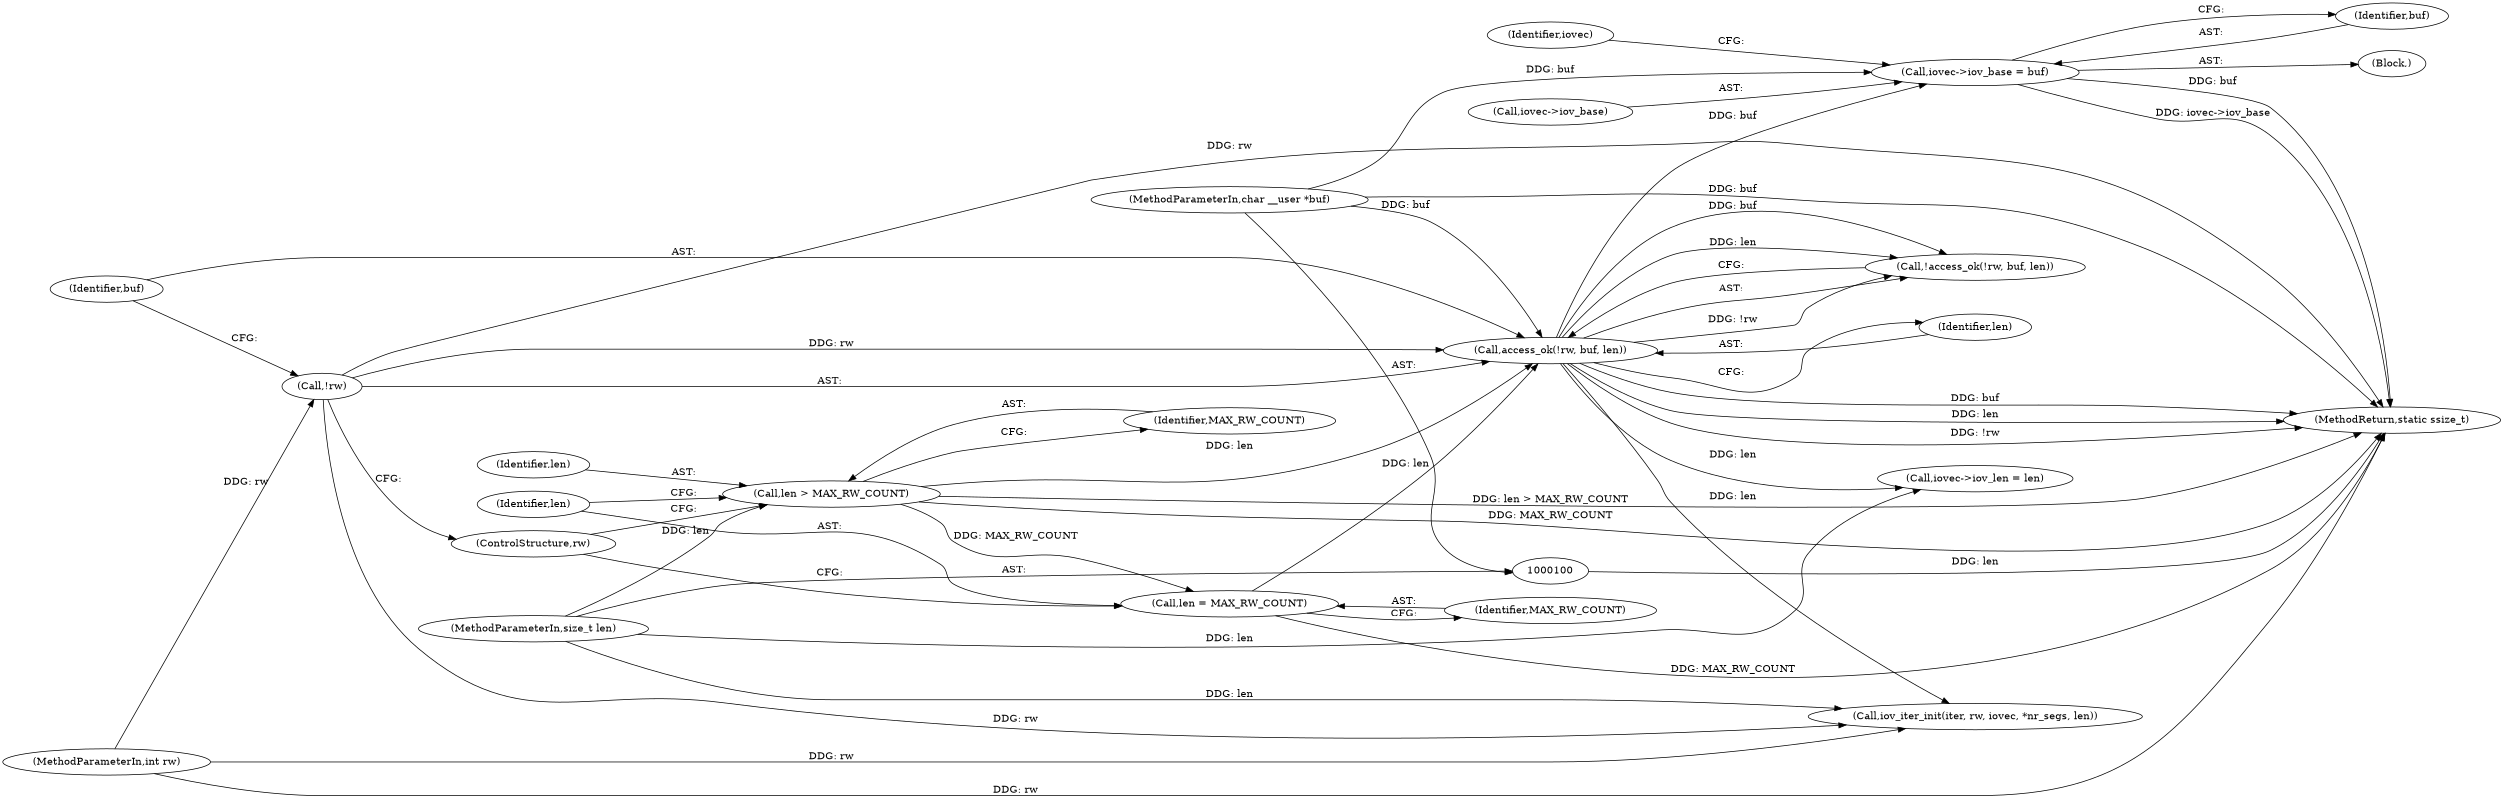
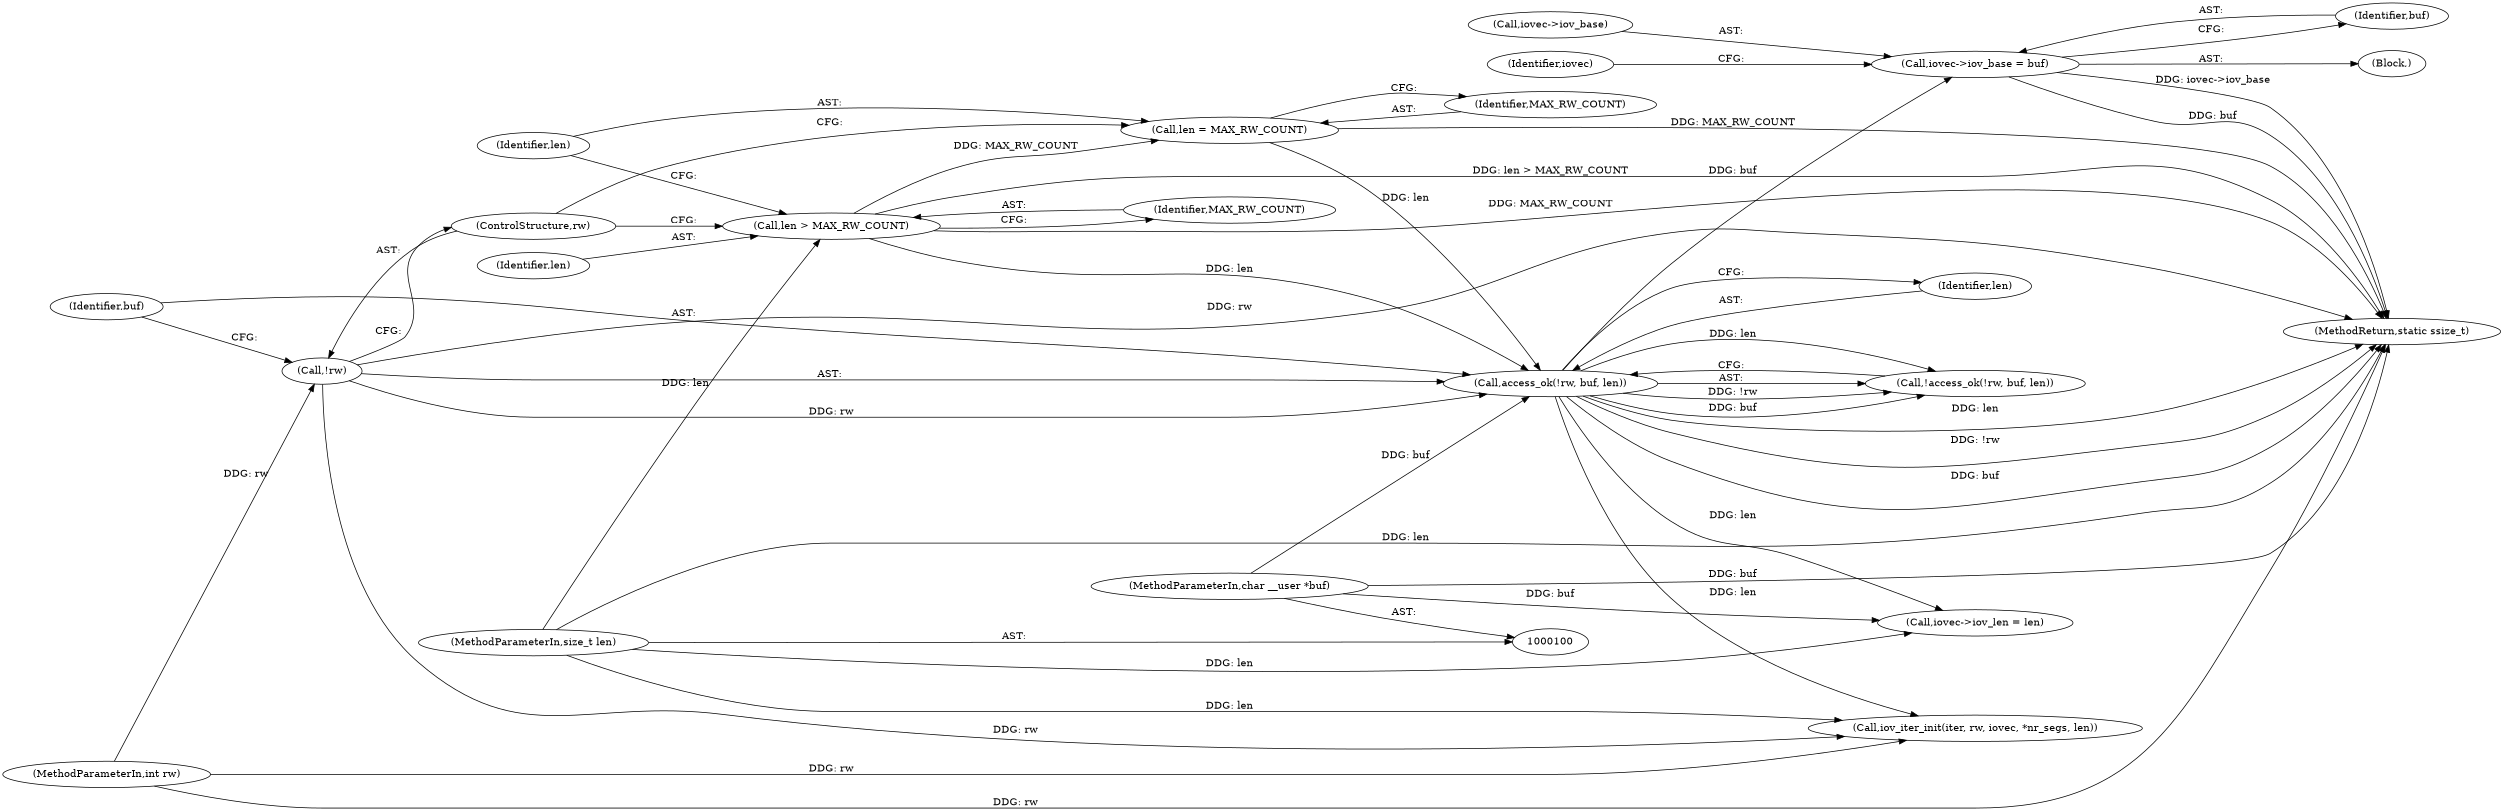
(1567, 78) -> (1607, 609)
none -> (382, 277)
(2009, 572) -> (1496, 544)
